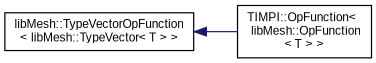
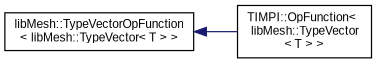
(305, 32) -> (305, 32)
